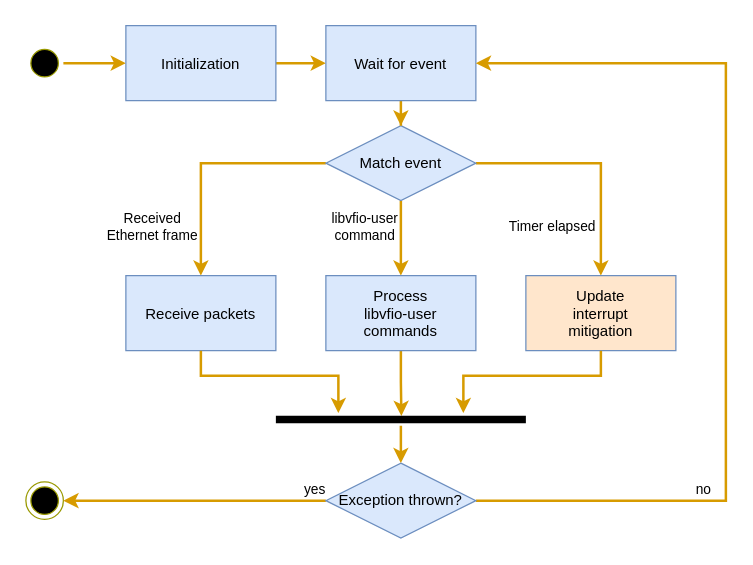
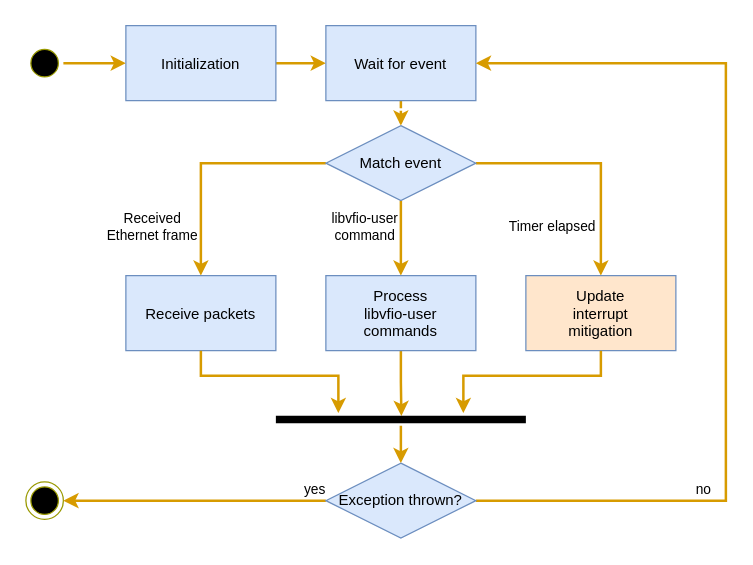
(401, 126) -> (401, 126)
